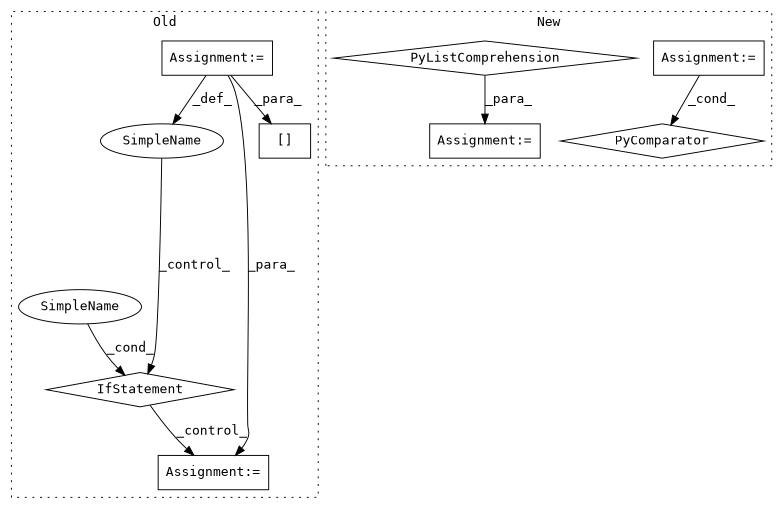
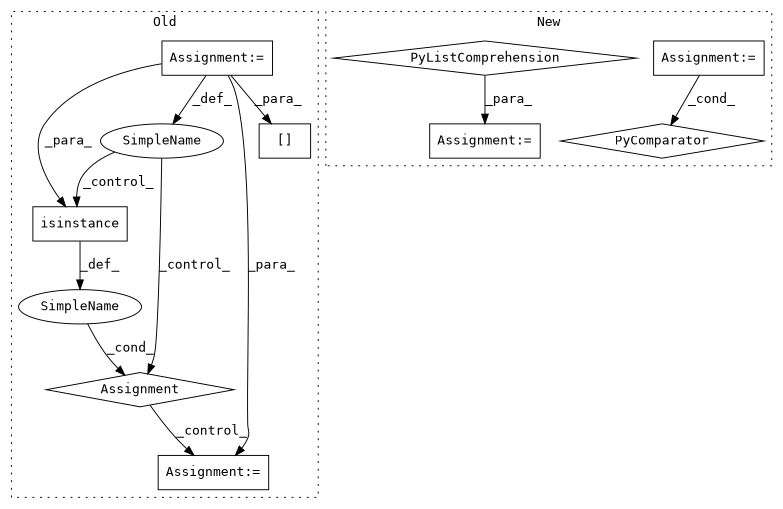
none -> (80, 224)
(140, 390) -> (140, 390)
